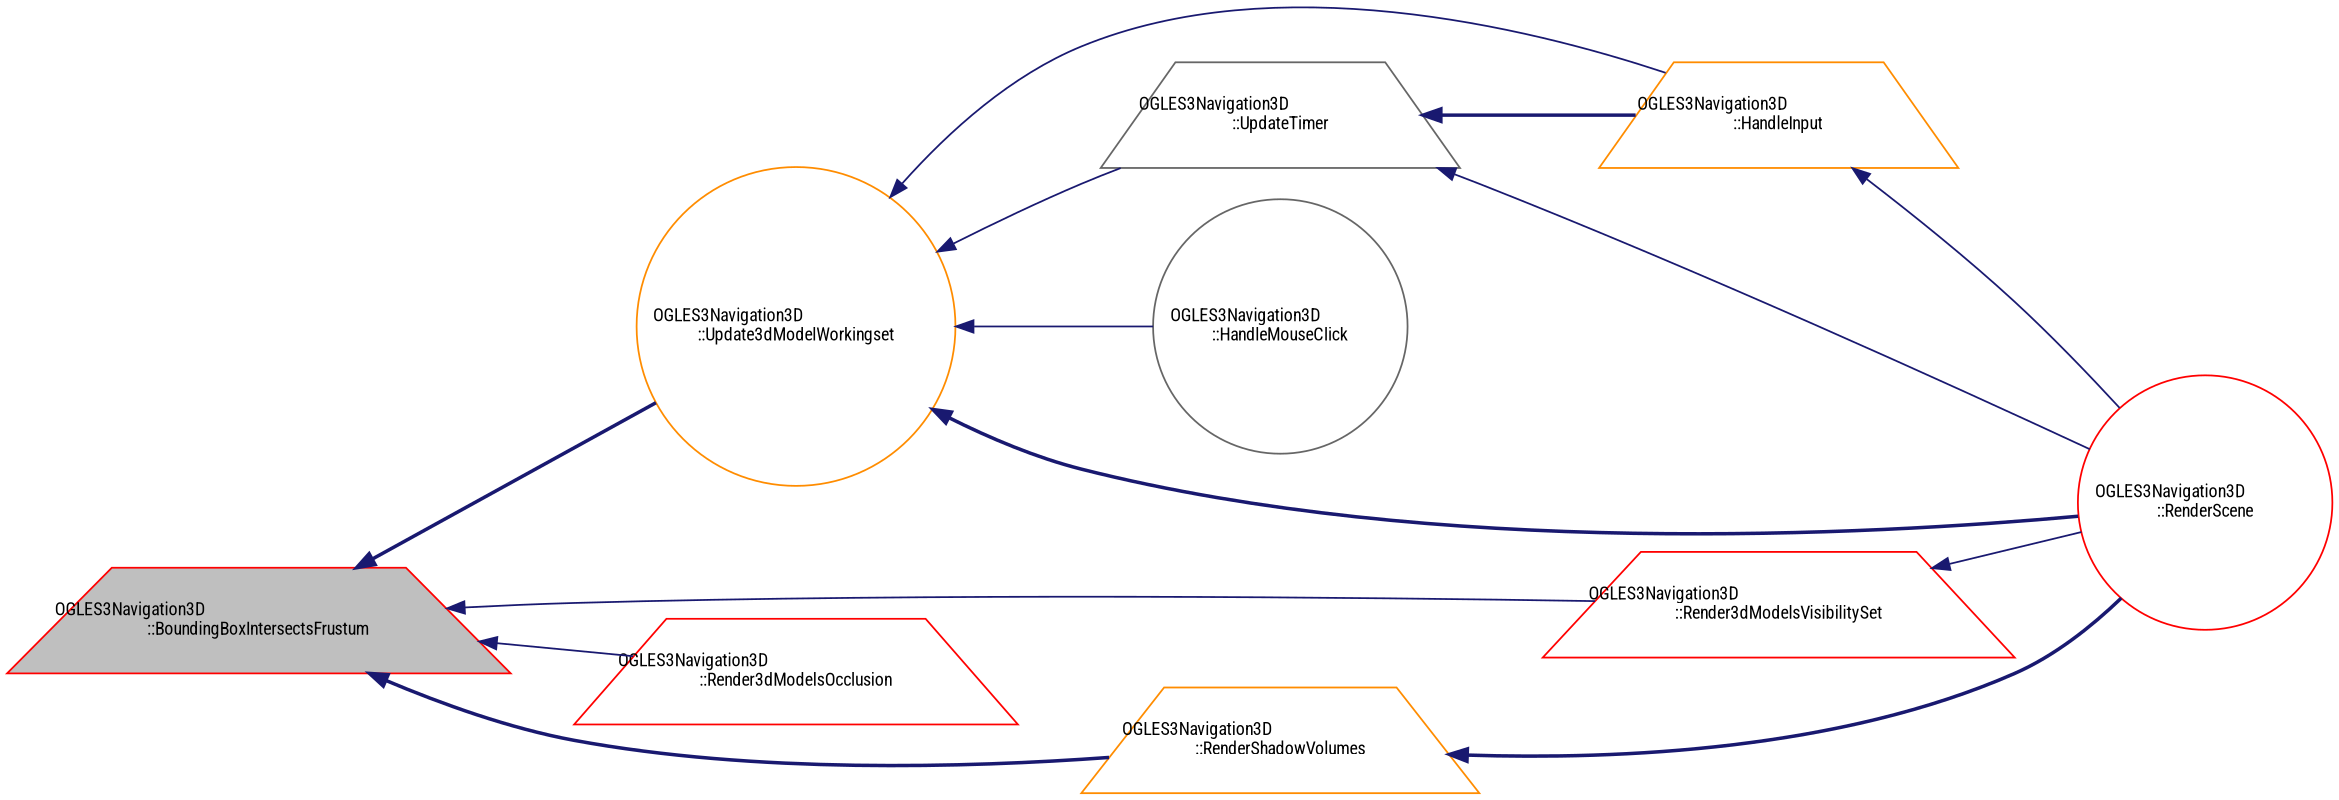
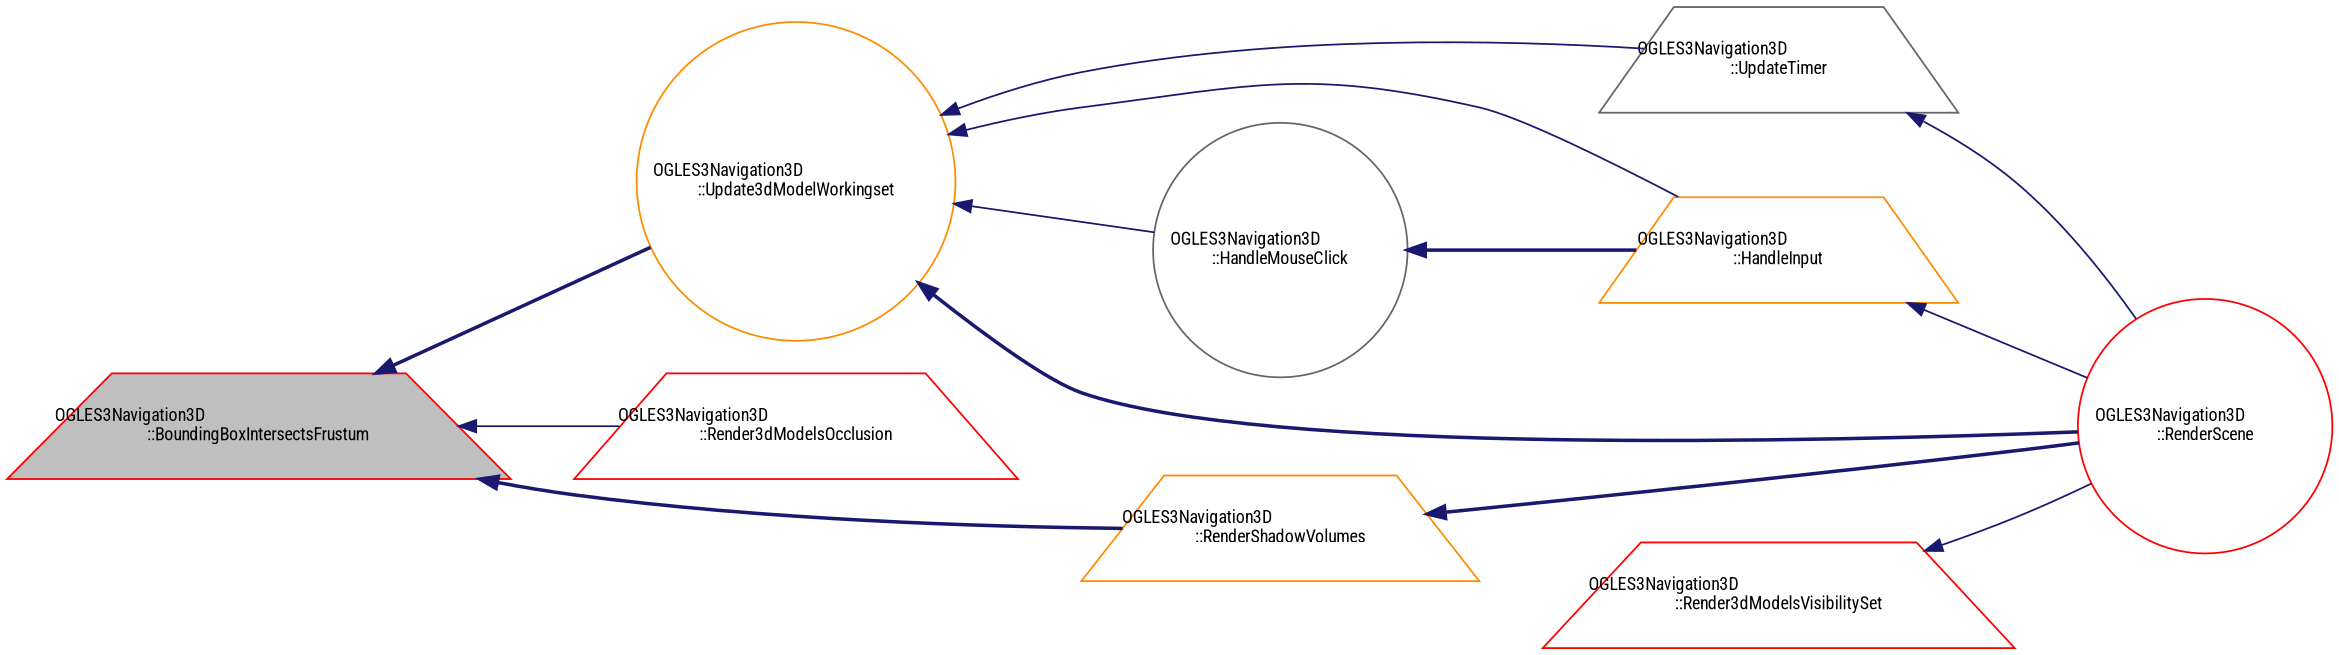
(1539, 115) -> (1531, 250)
(1030, 597) -> none
